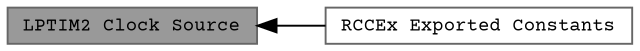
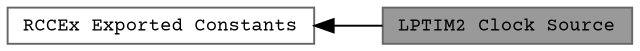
(301, 26) -> (358, 26)
